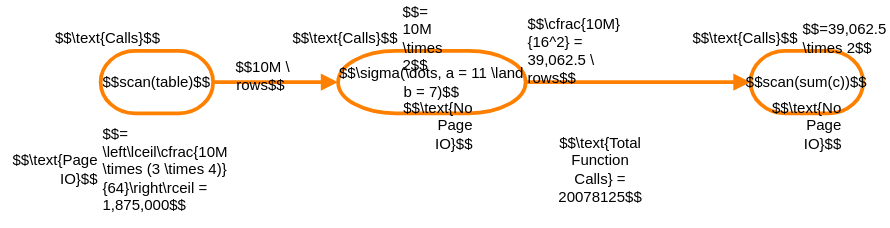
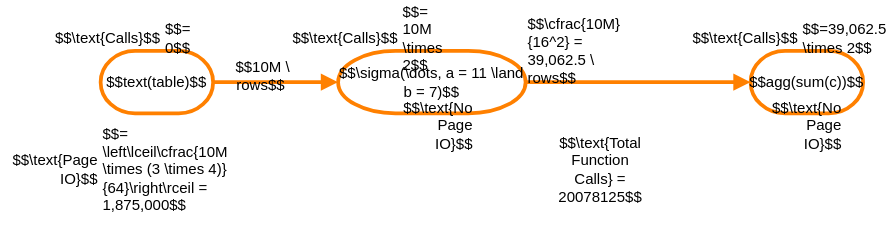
none -> (182, 38)
(157, 82) -> (157, 82)
(807, 82) -> (807, 82)
